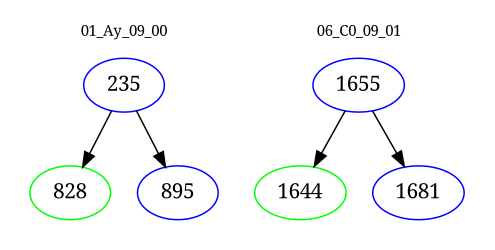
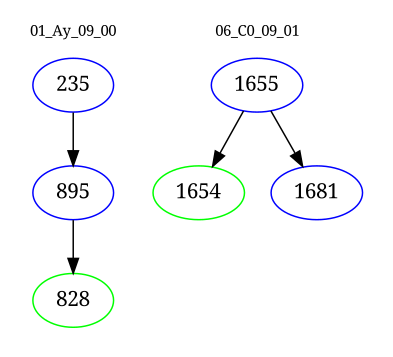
(101, 132) -> (73, 239)
(300, 193) -> (199, 193)
